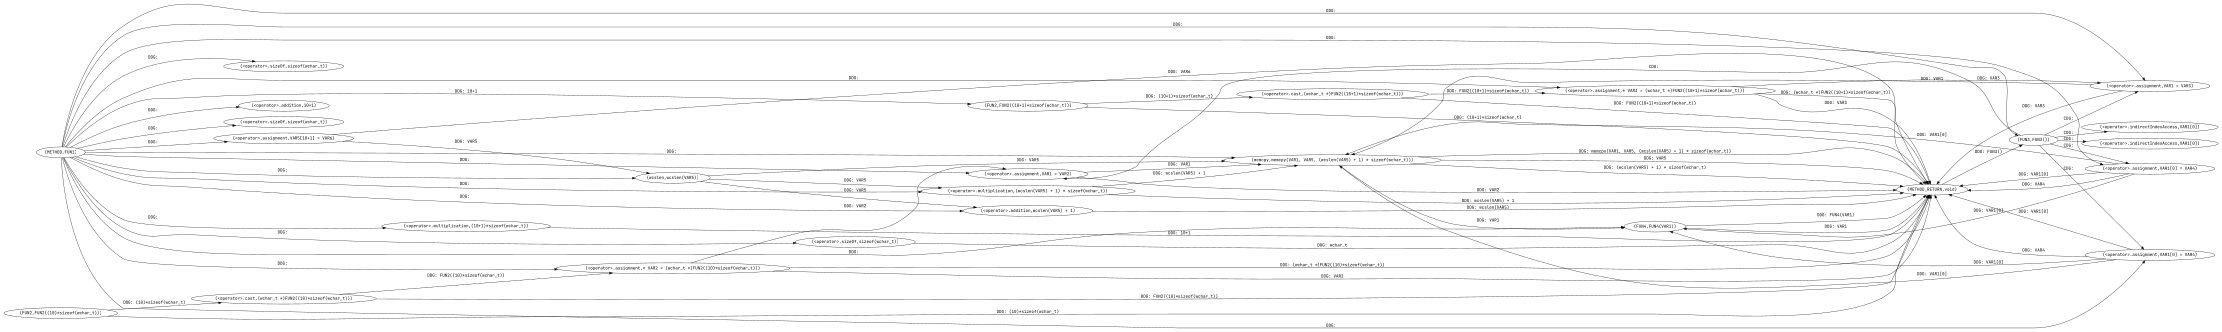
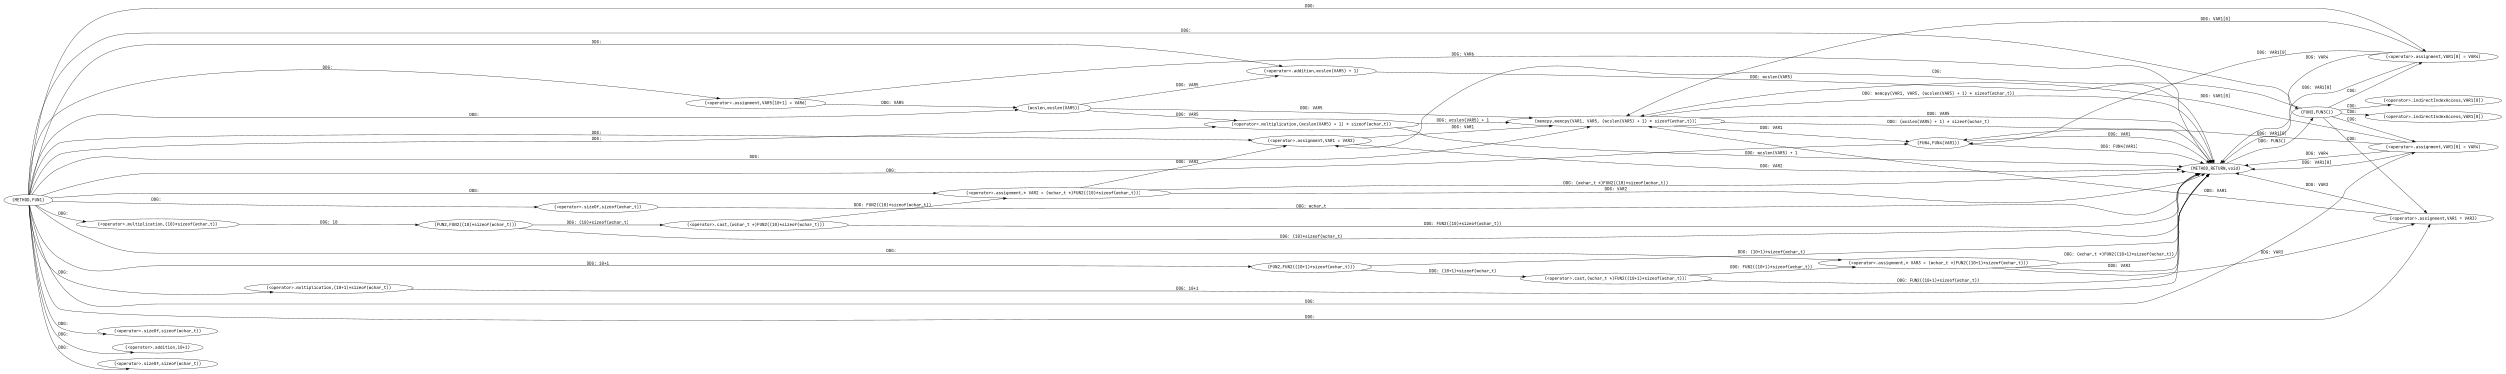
none -> (158, 224)
